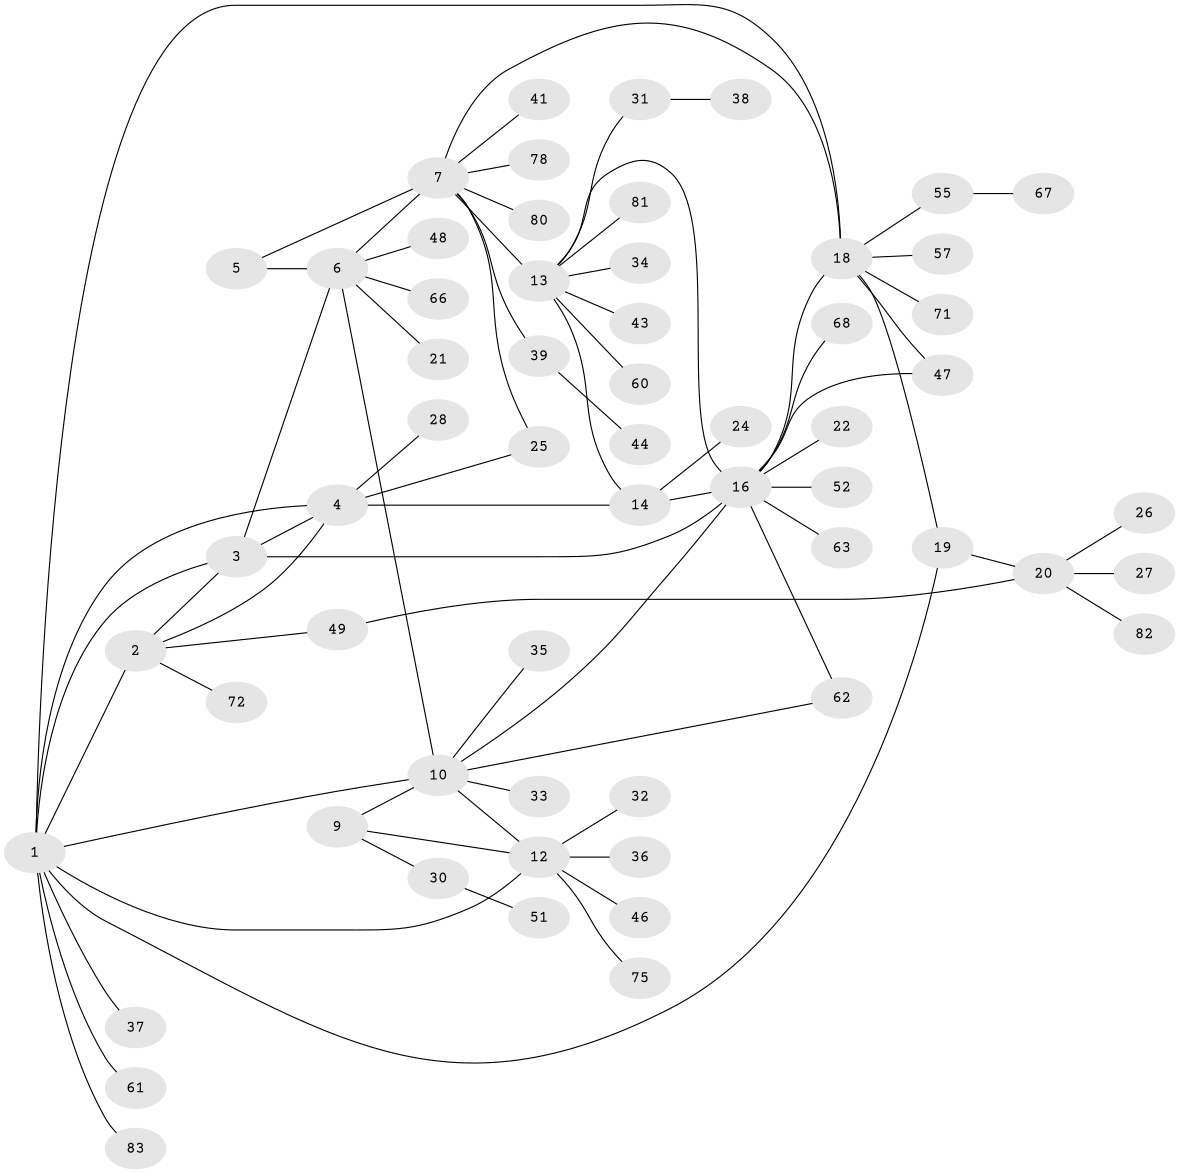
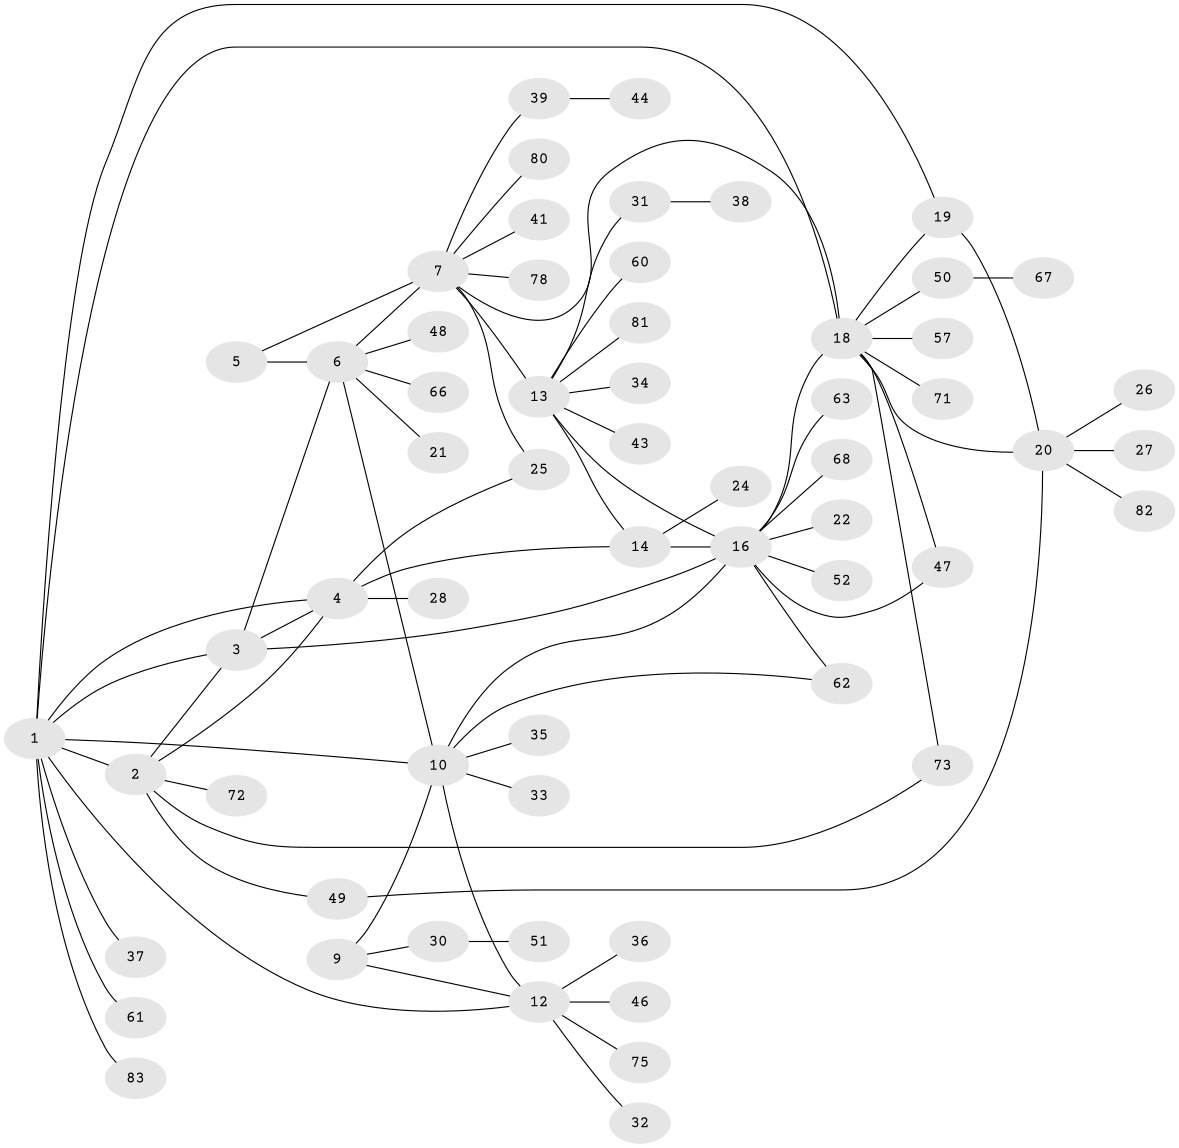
(943, 194) -> (943, 278)
none -> (918, 432)
none -> (943, 766)
